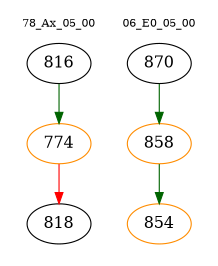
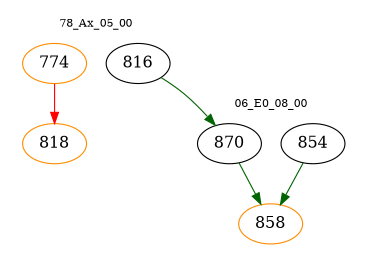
(159, 24) -> (271, 104)
(59, 98) -> (196, 104)
(159, 178) -> (295, 179)
(59, 224) -> (55, 144)
(159, 224) -> (313, 144)
